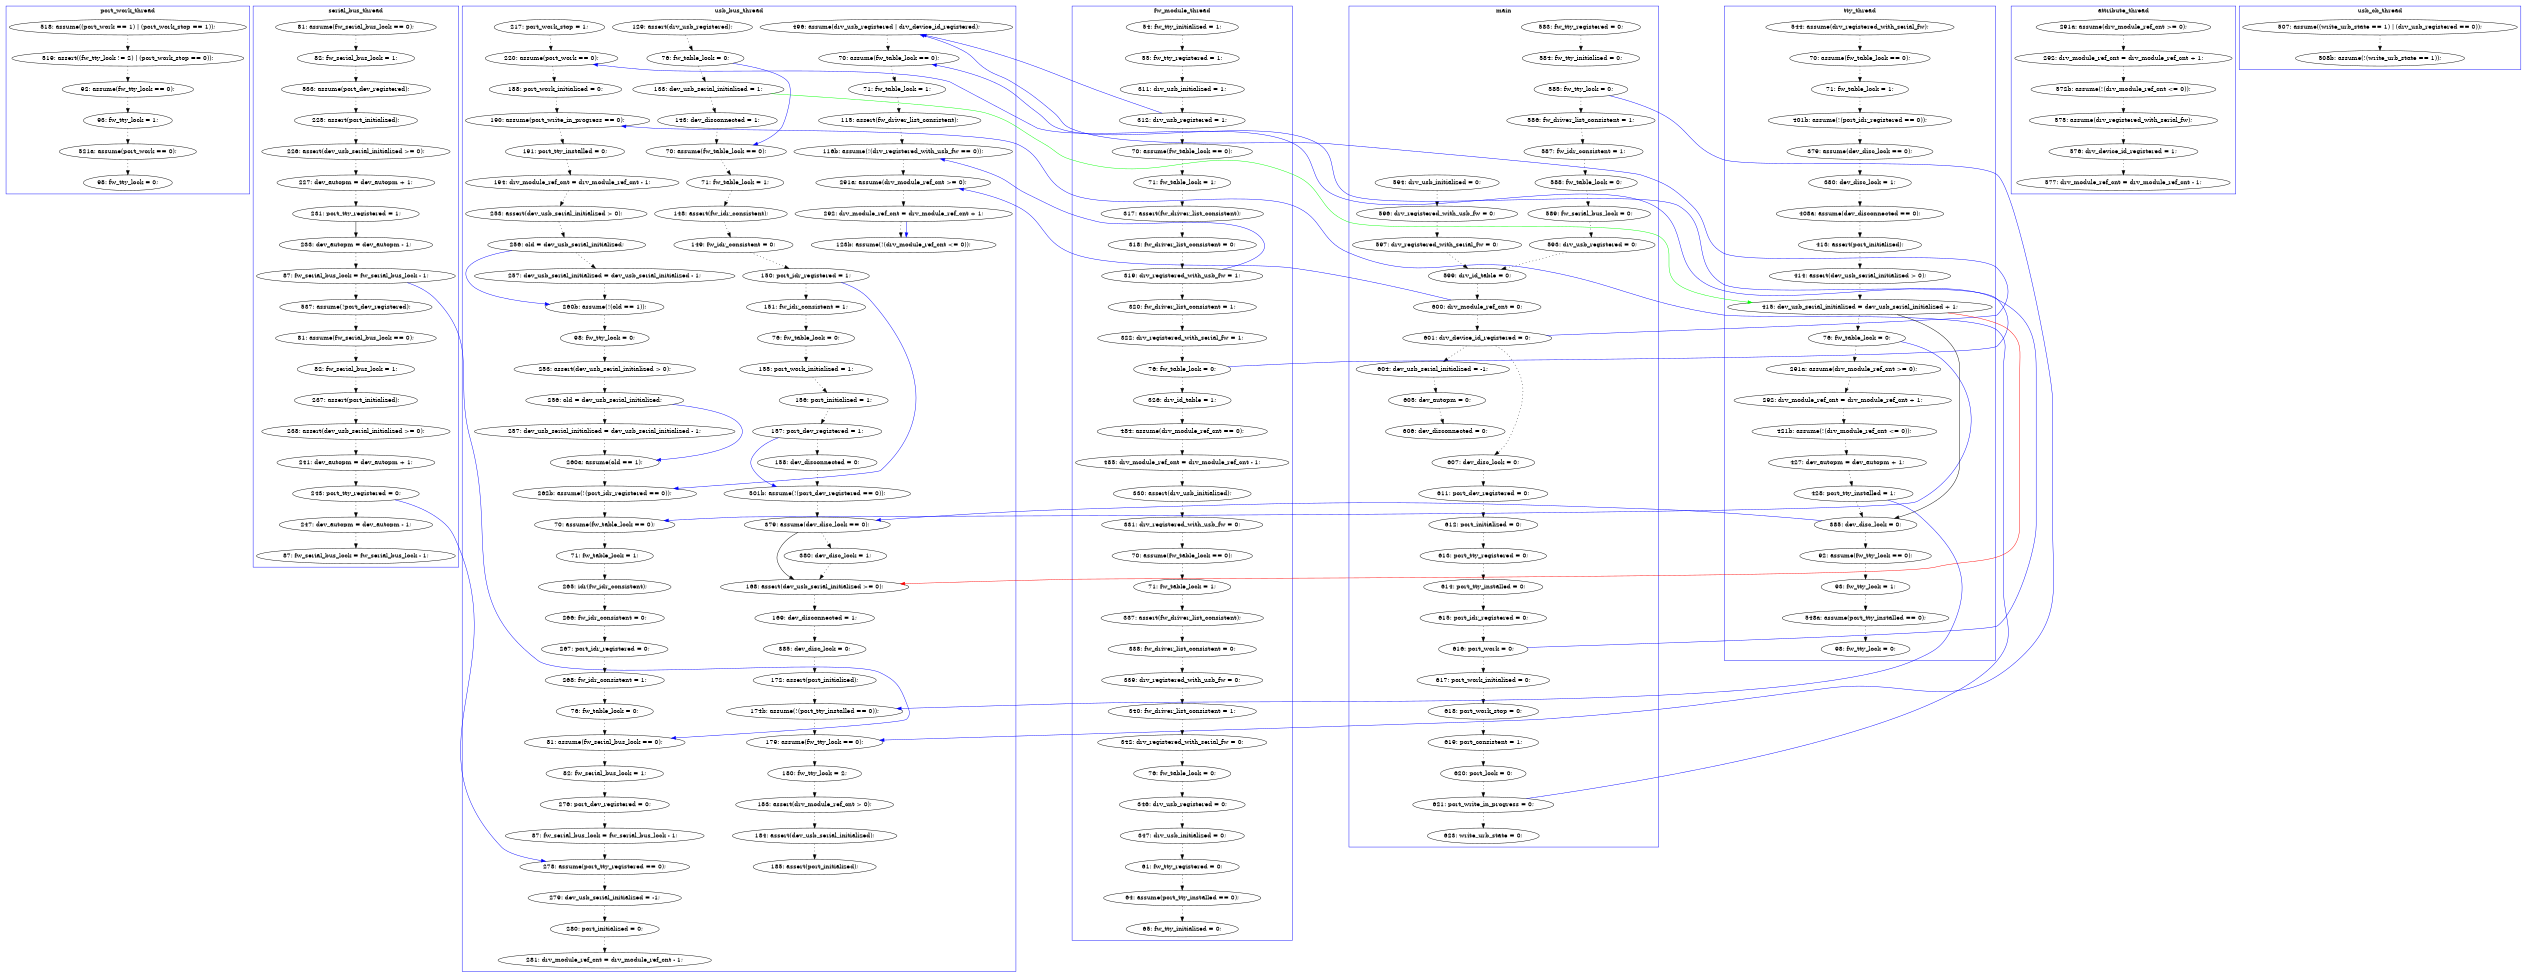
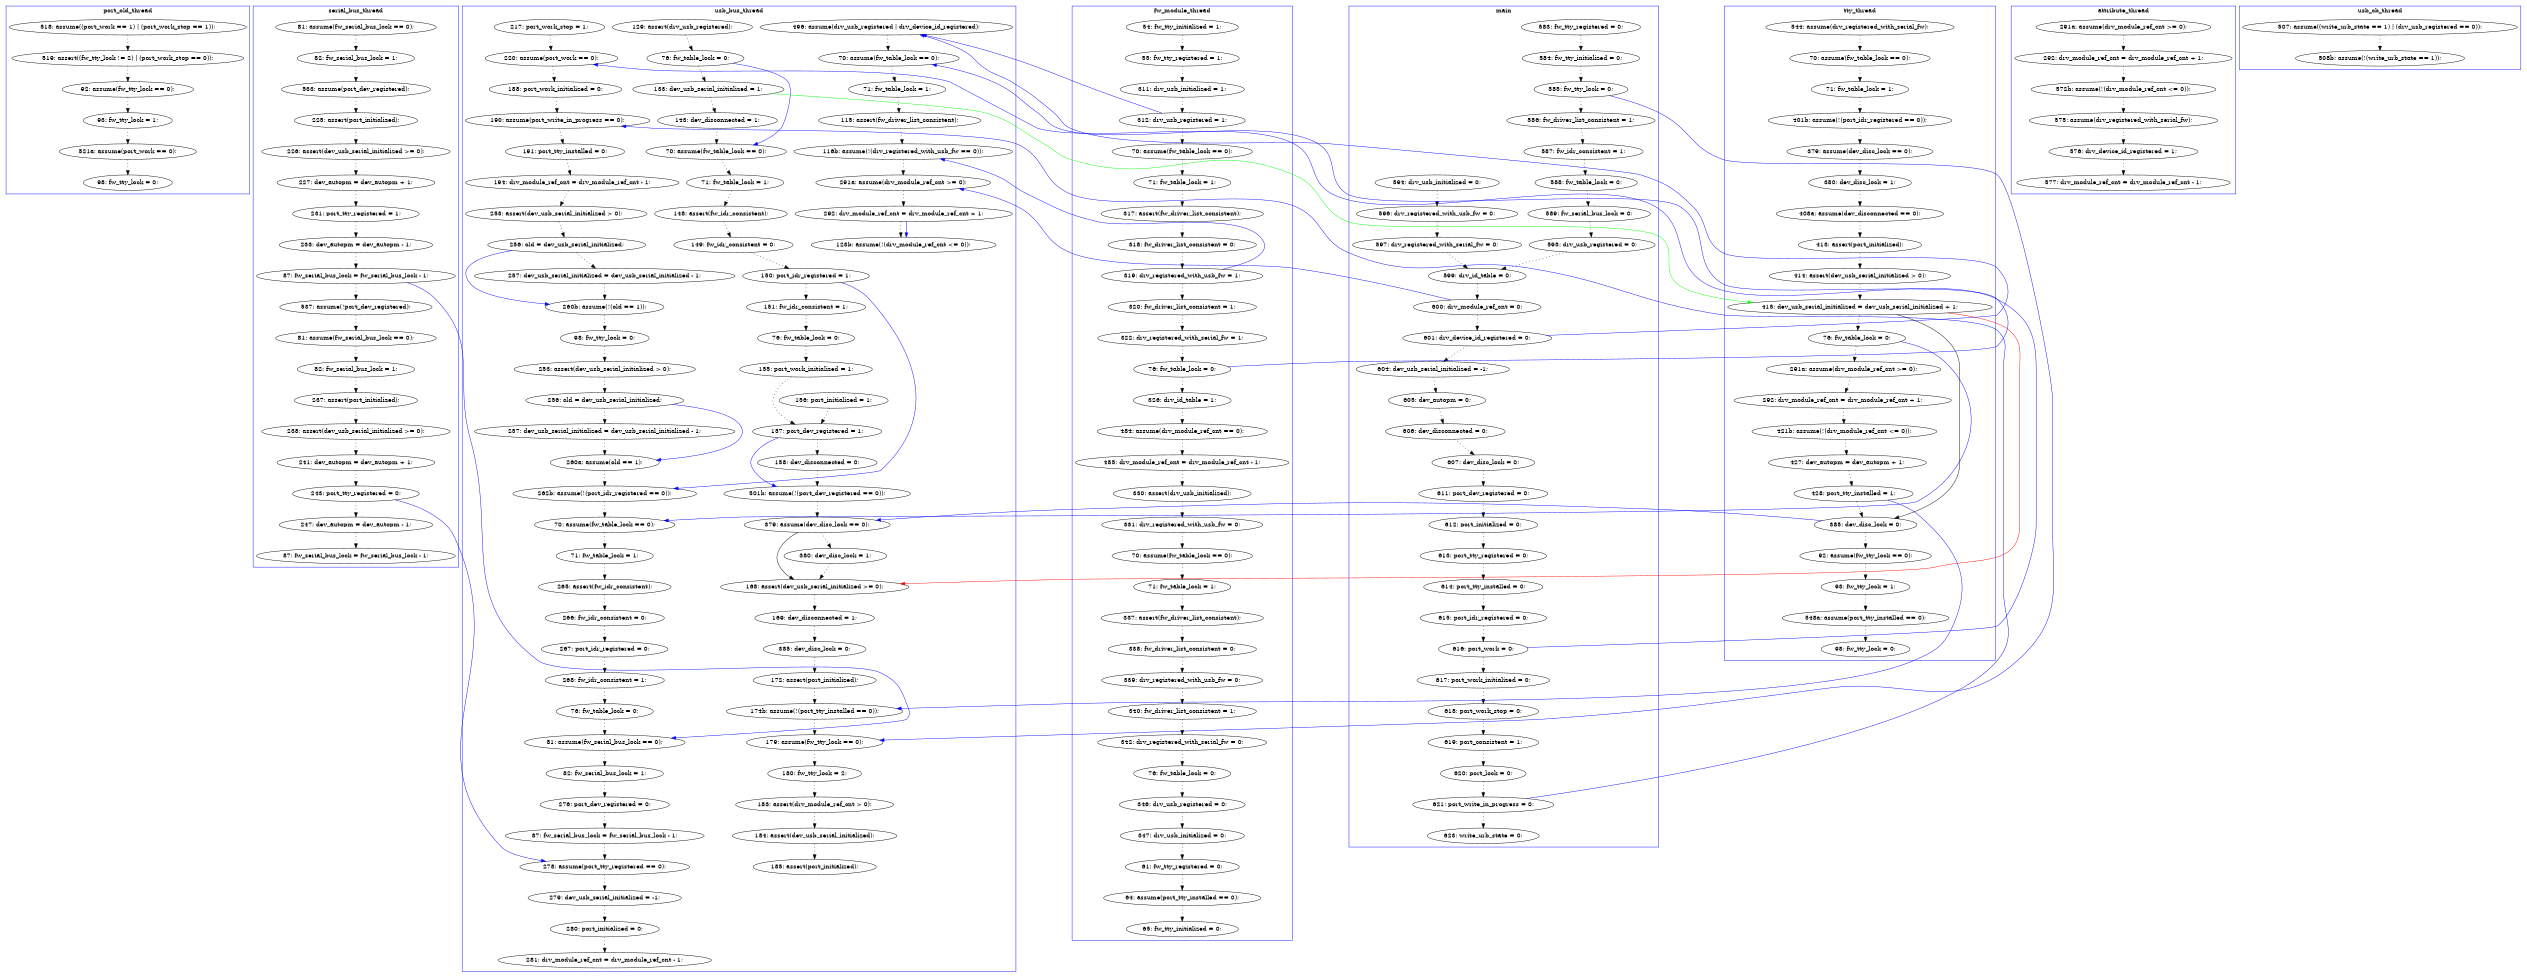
(128, 11) -> (128, 11)
none -> (1581, 72)
(356, 227) -> (356, 227)
(818, 383) -> (773, 400)
(1523, 397) -> (1463, 446)
(605, 587) -> (605, 587)
